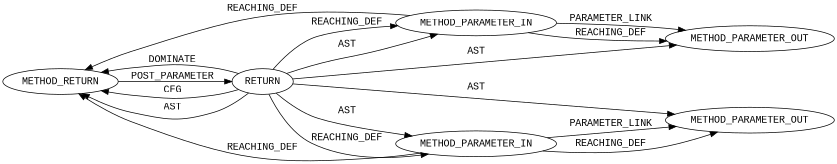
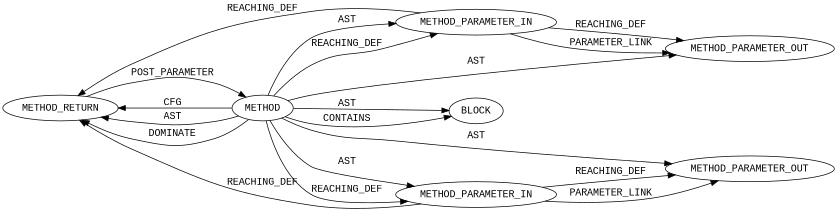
(263, 82) -> (263, 108)
none -> (476, 111)
